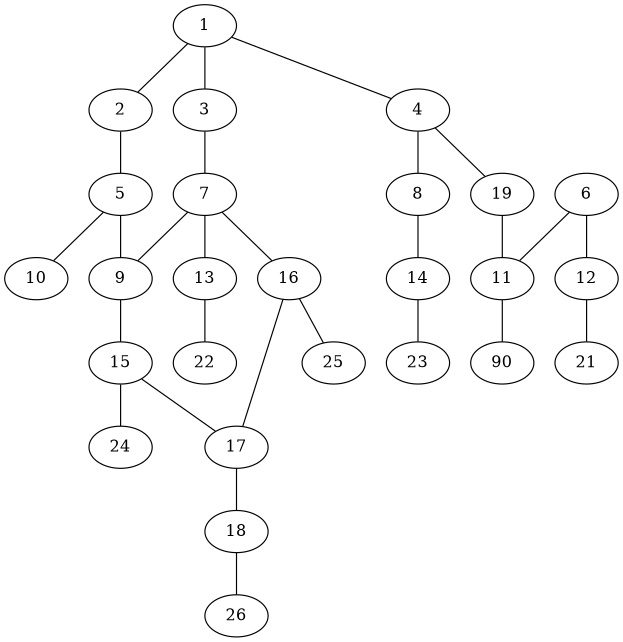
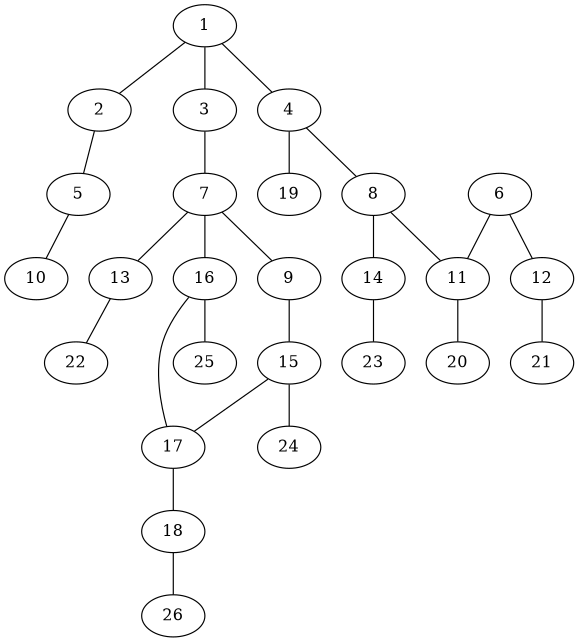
(121, 237) -> none
(502, 237) -> (416, 236)
(502, 363) -> (458, 363)
